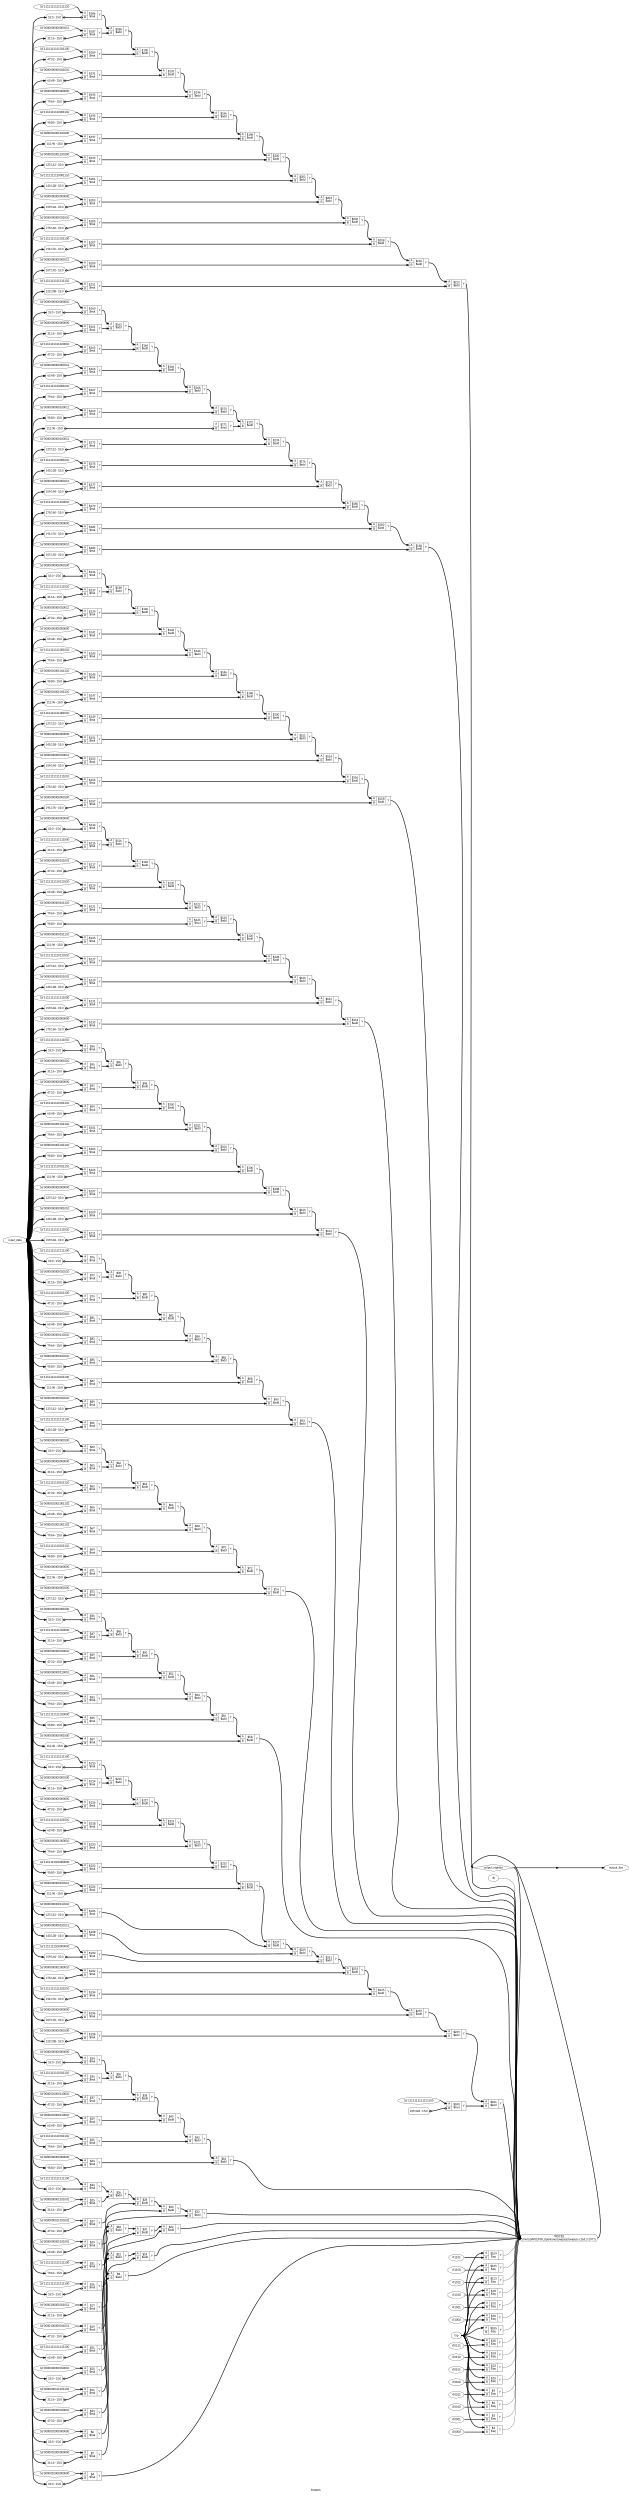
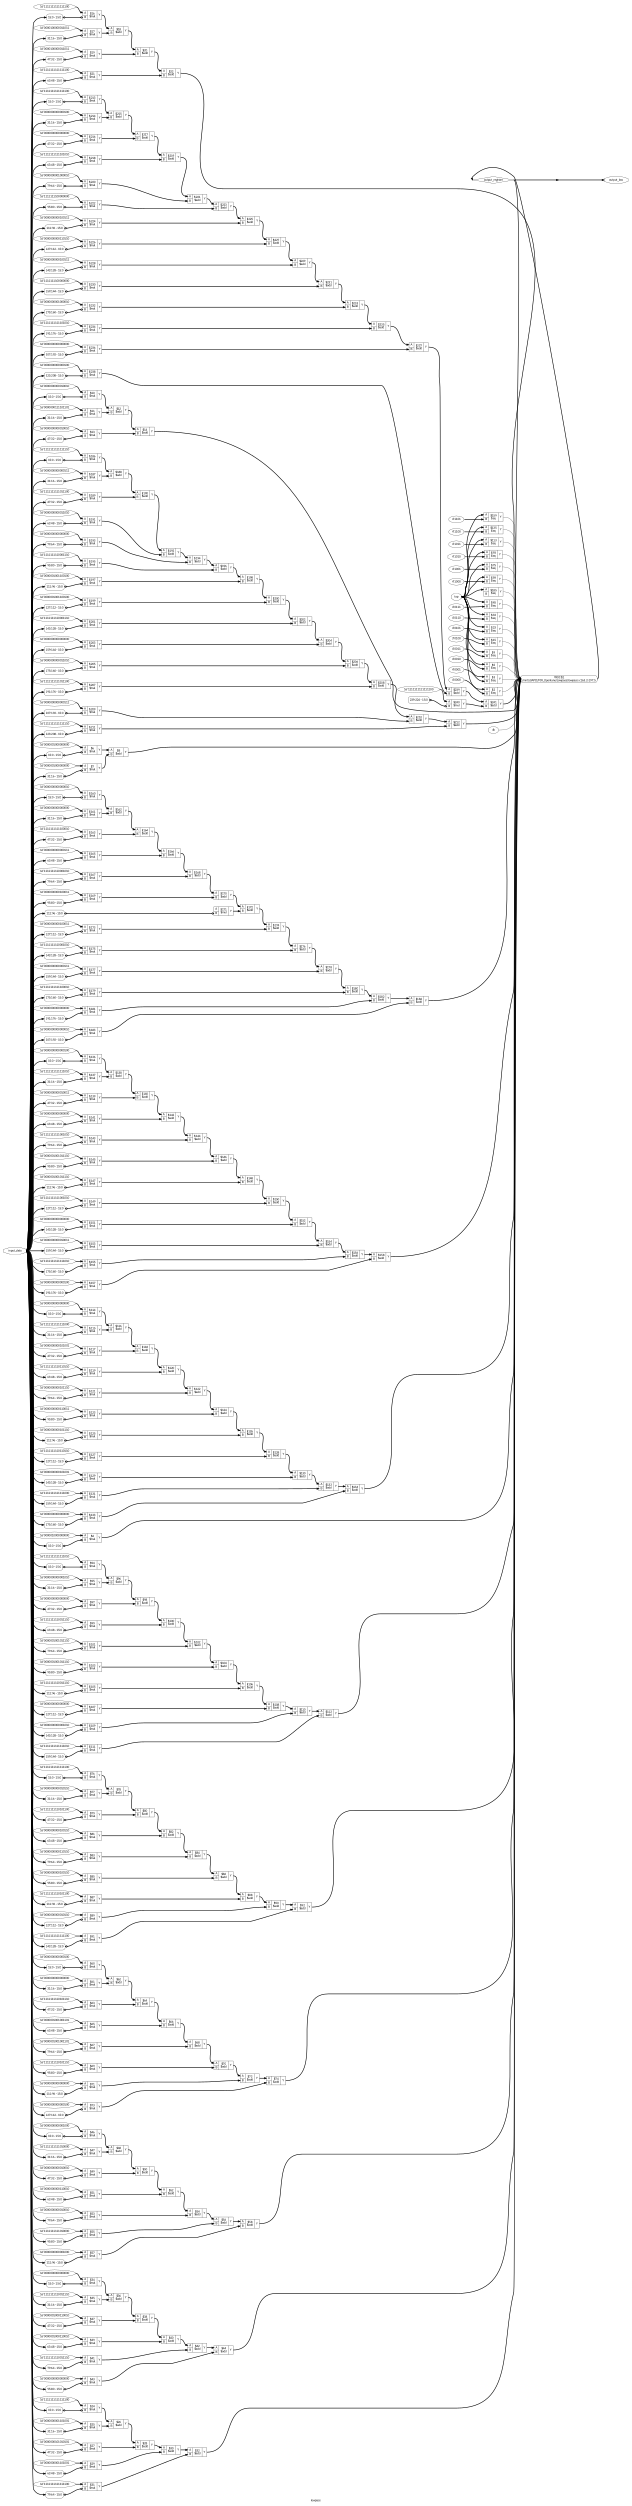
none -> (55, 1409)
(456, 2270) -> (456, 532)
